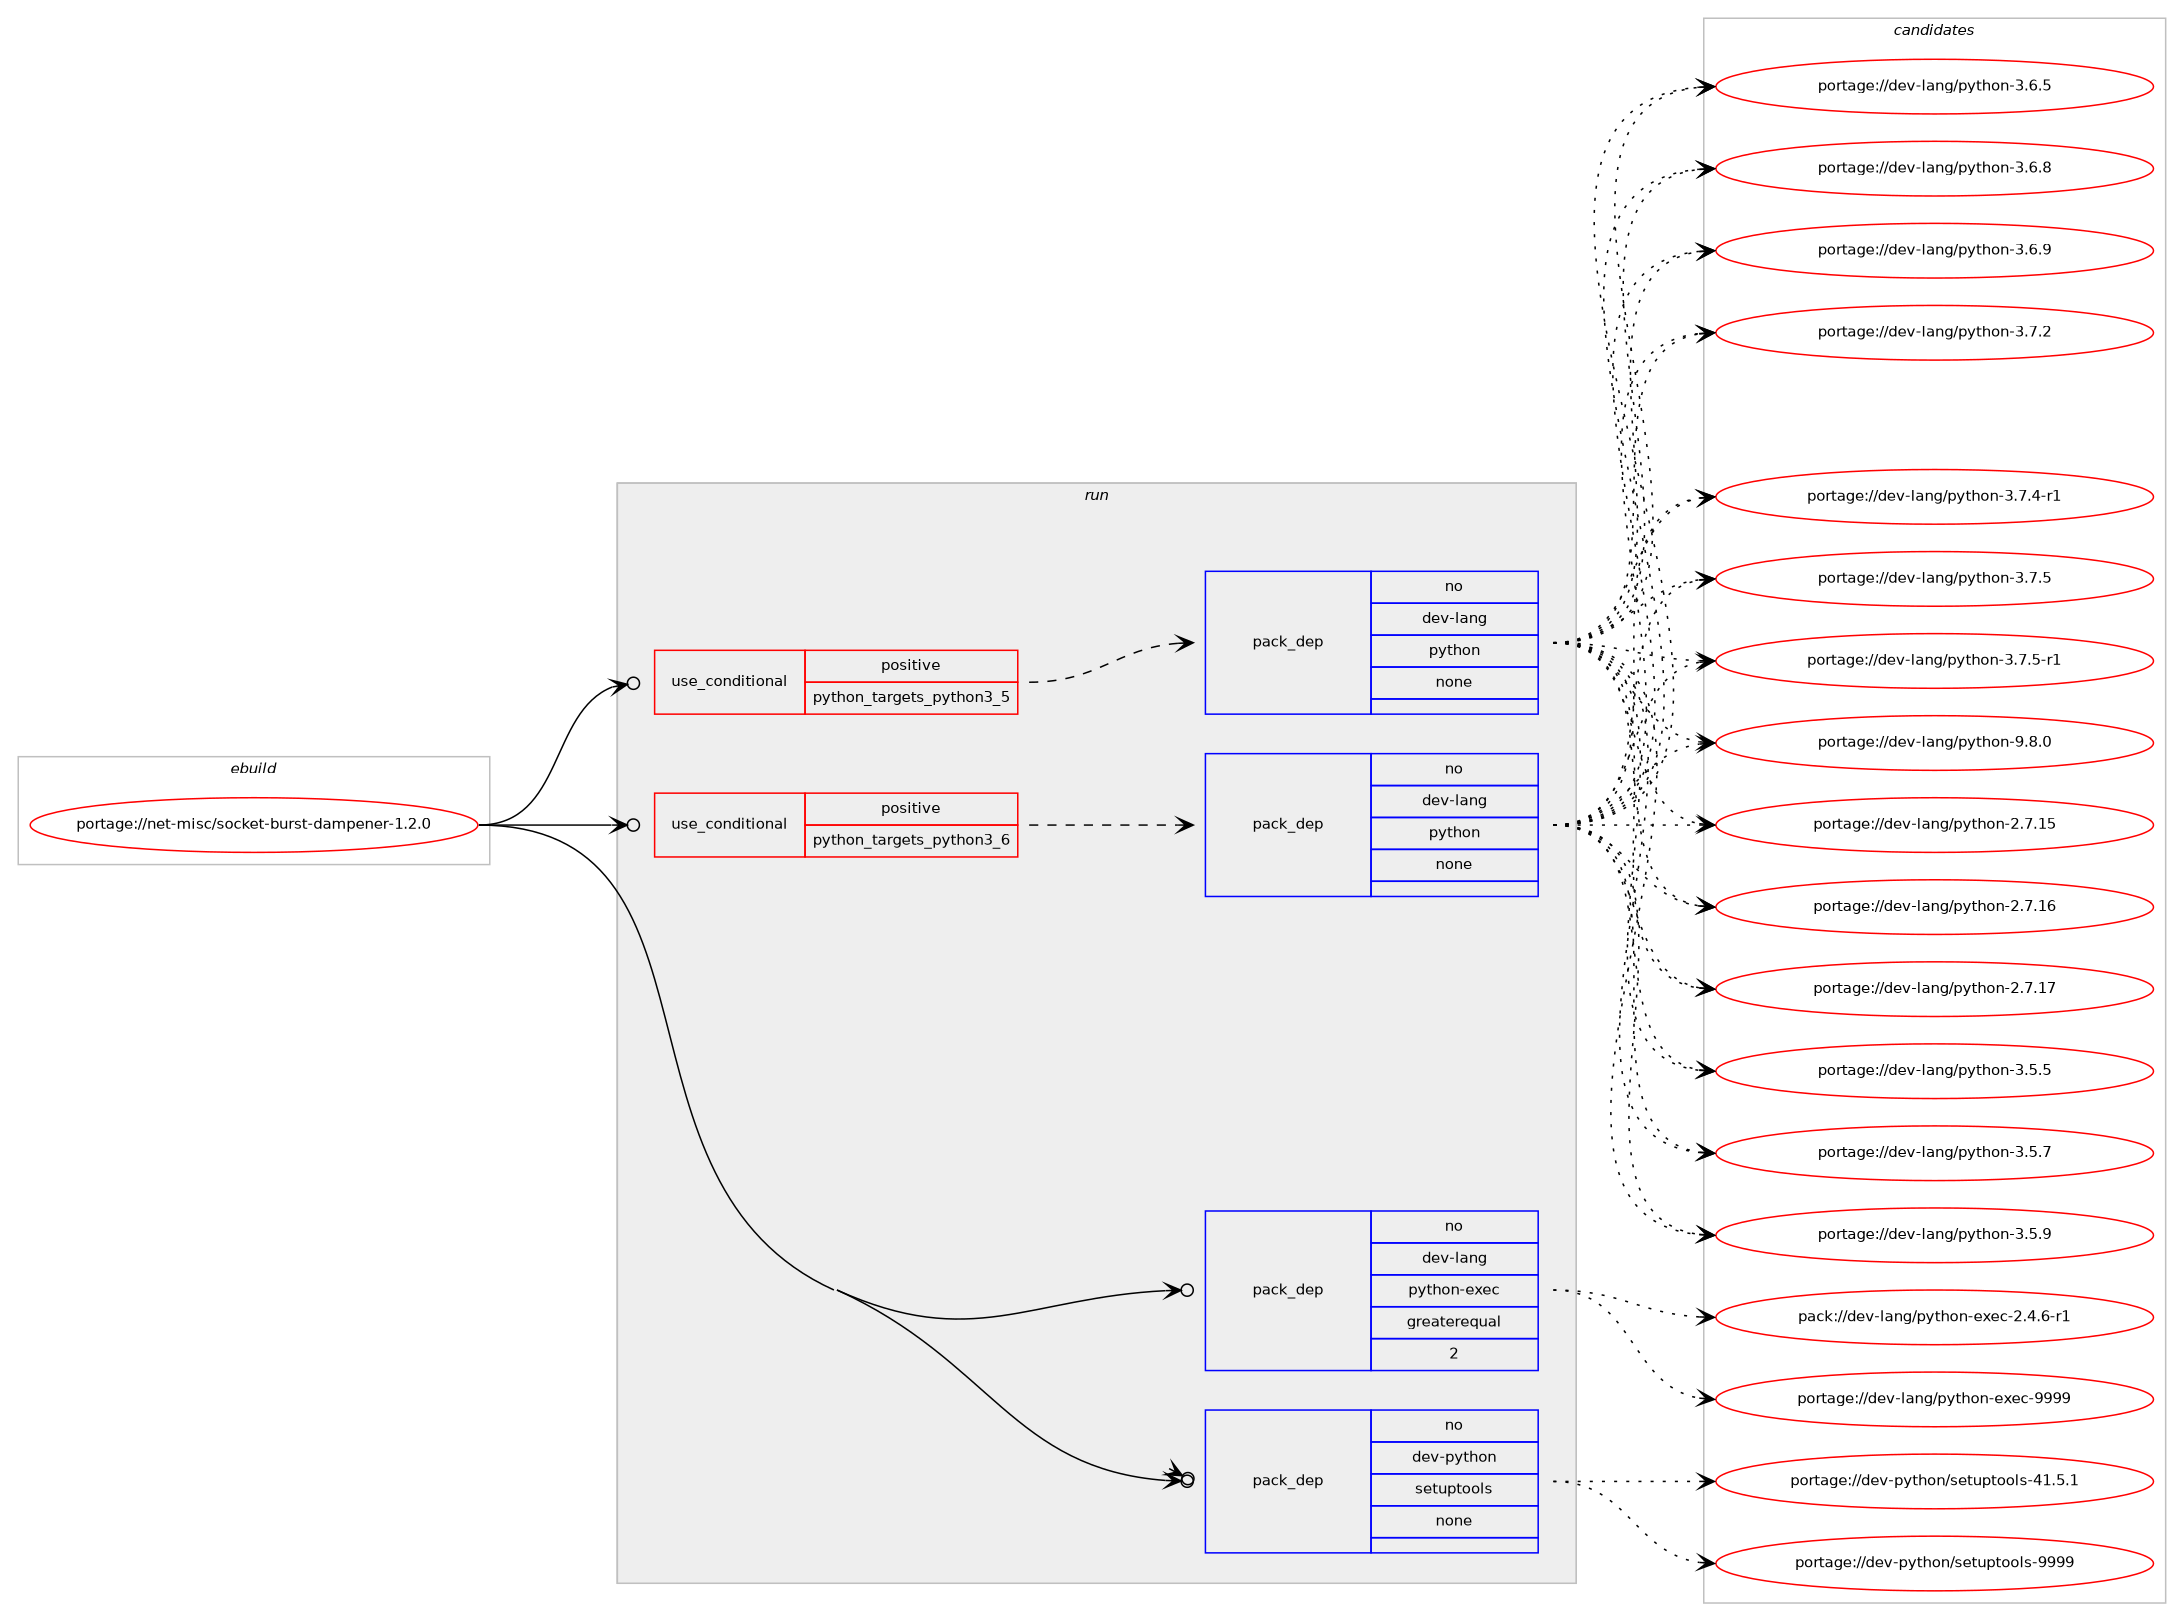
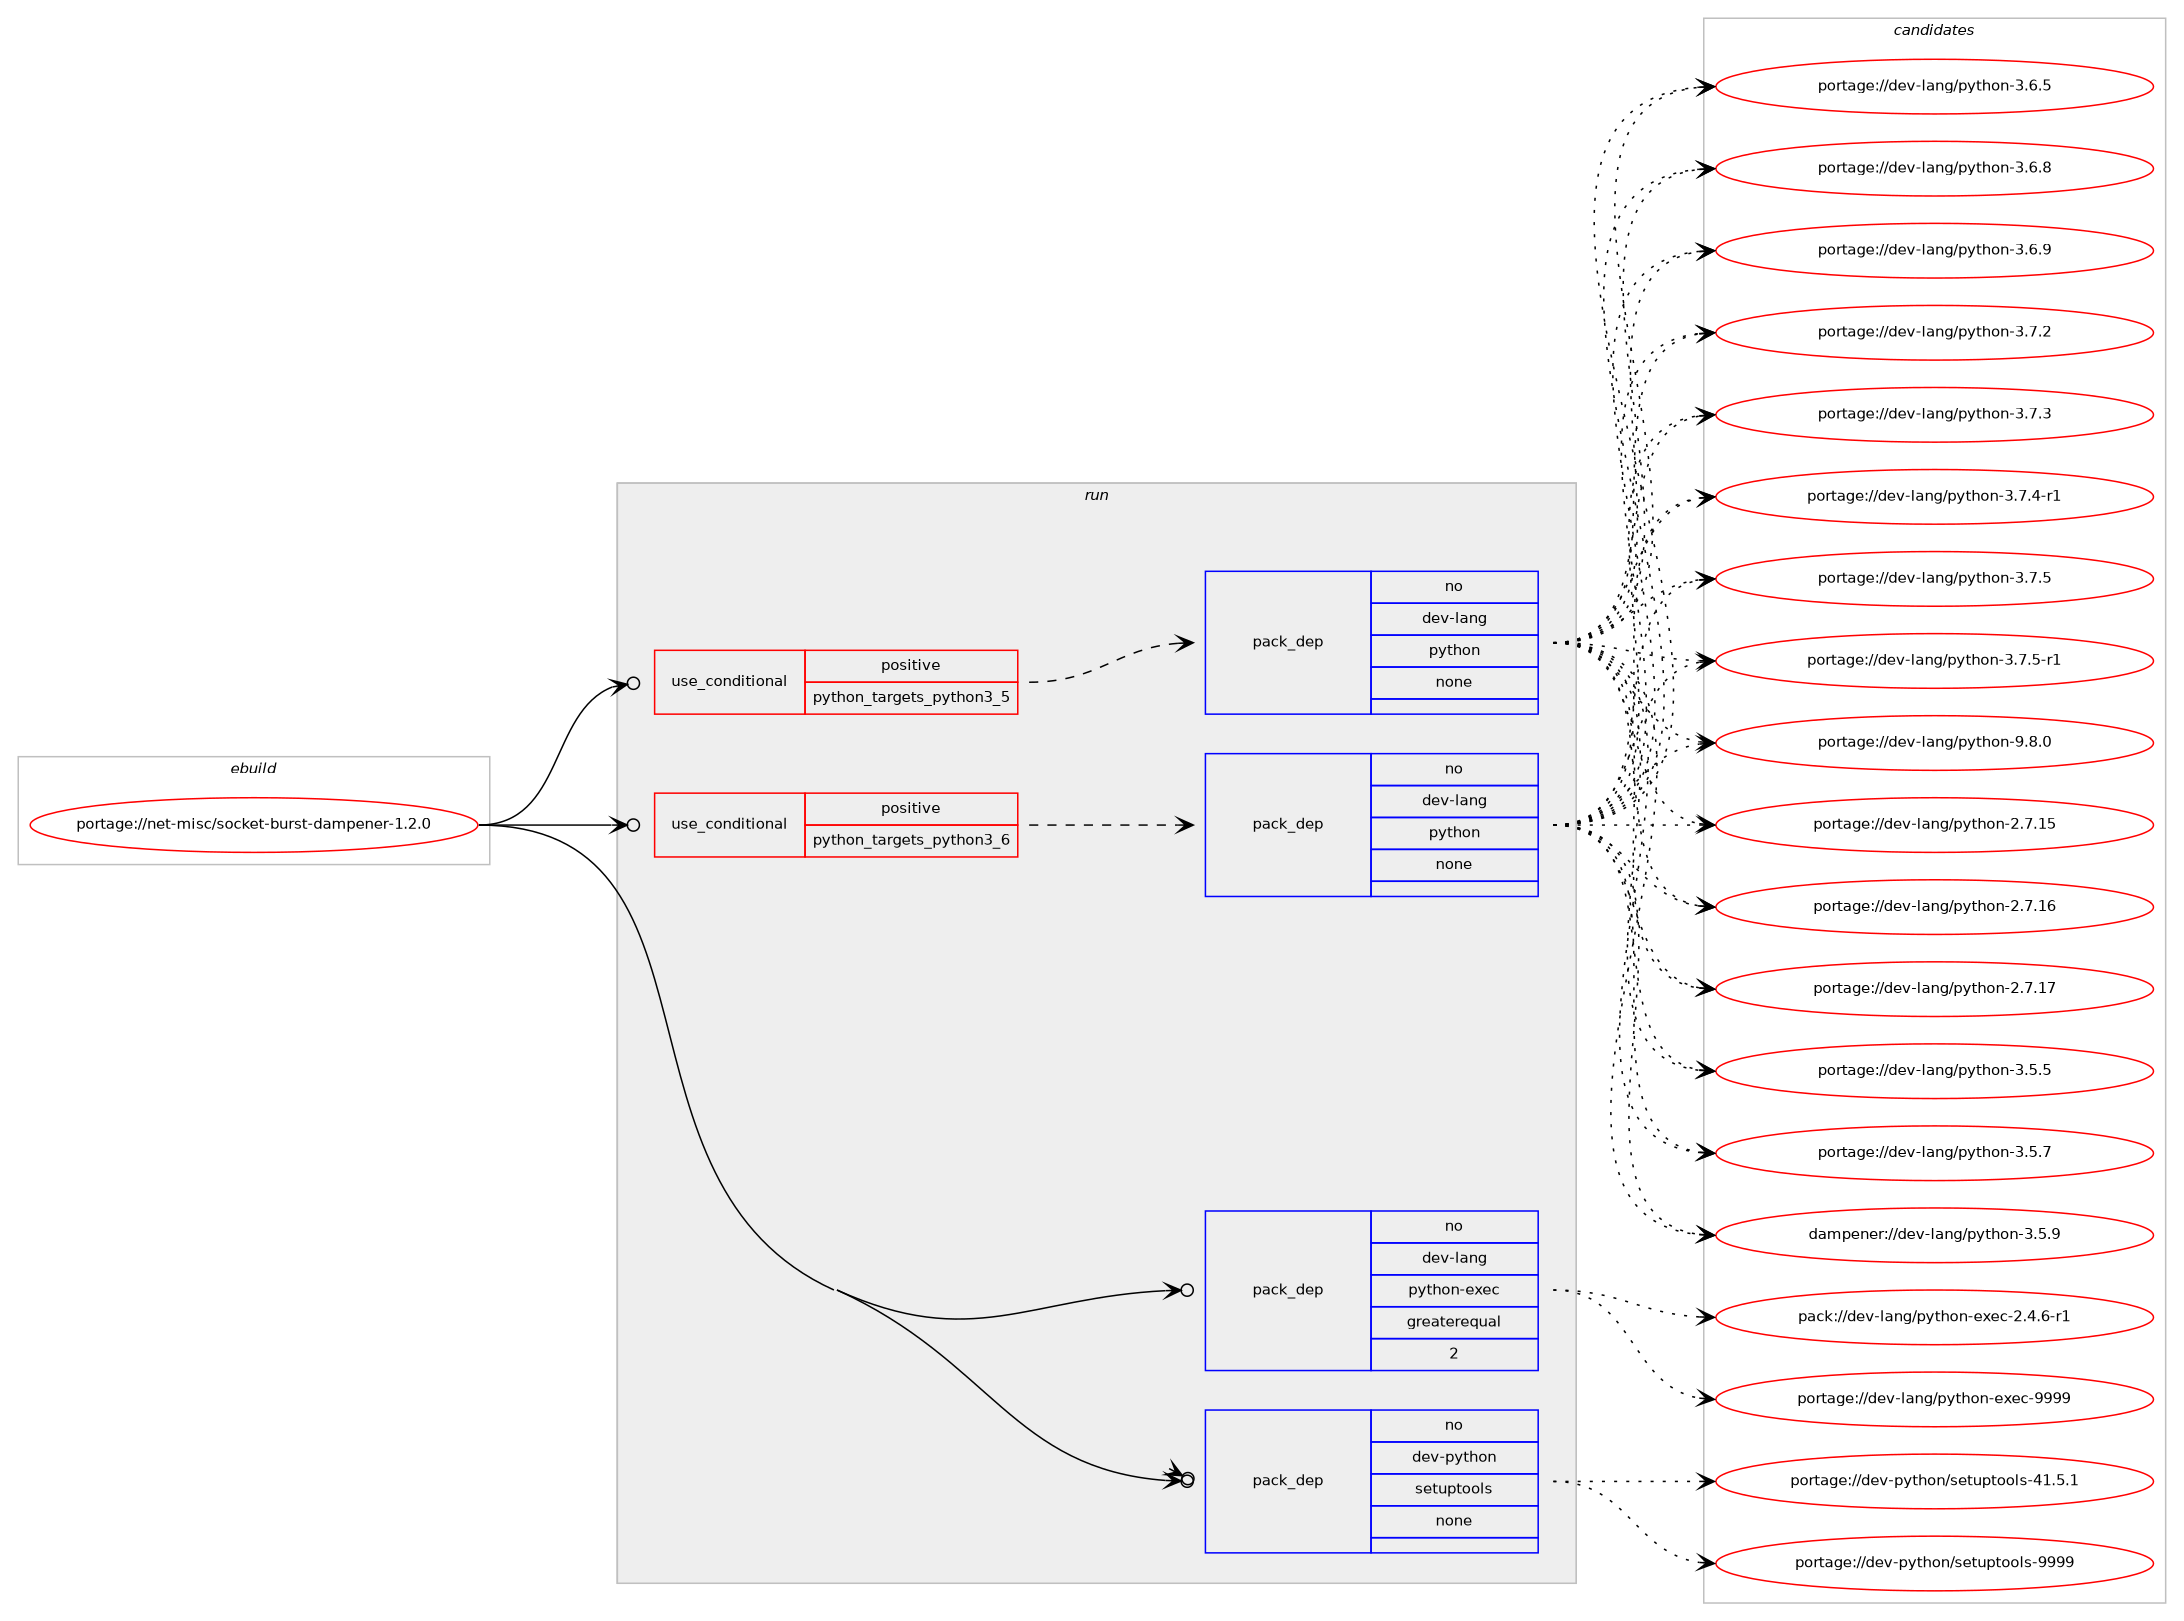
none -> (1935, 415)
(1935, 1235) -> (1935, 1235)
